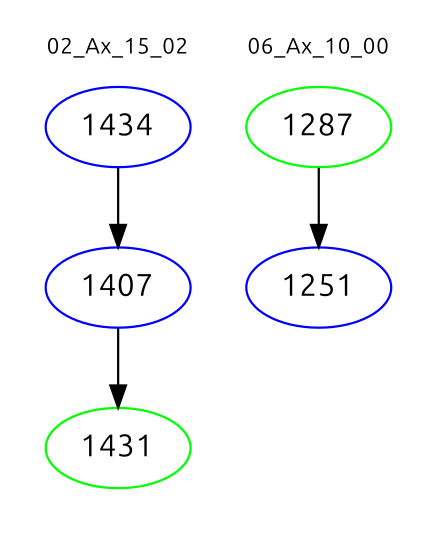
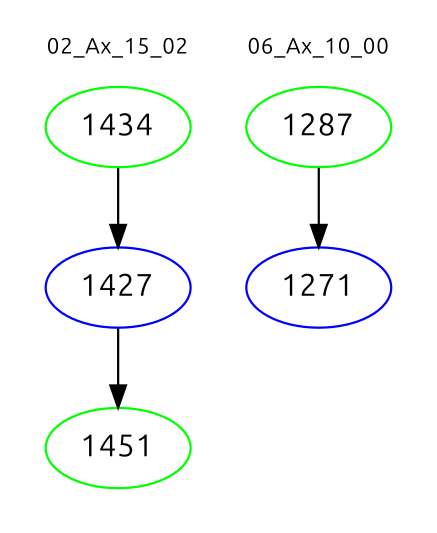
(118, 127) -> (118, 127)
(118, 288) -> (118, 288)
(319, 288) -> (319, 288)
(118, 448) -> (118, 448)
